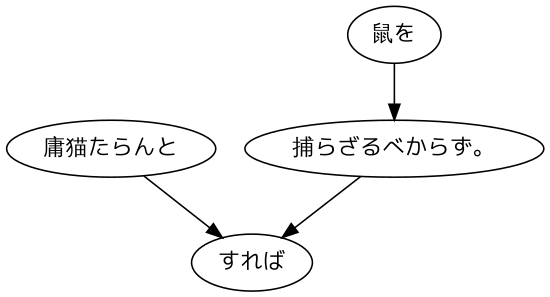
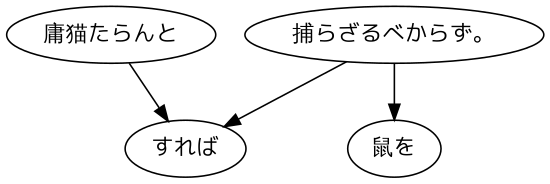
(394, 84) -> (394, 84)
